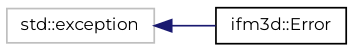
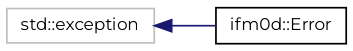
(281, 26) -> (281, 26)
